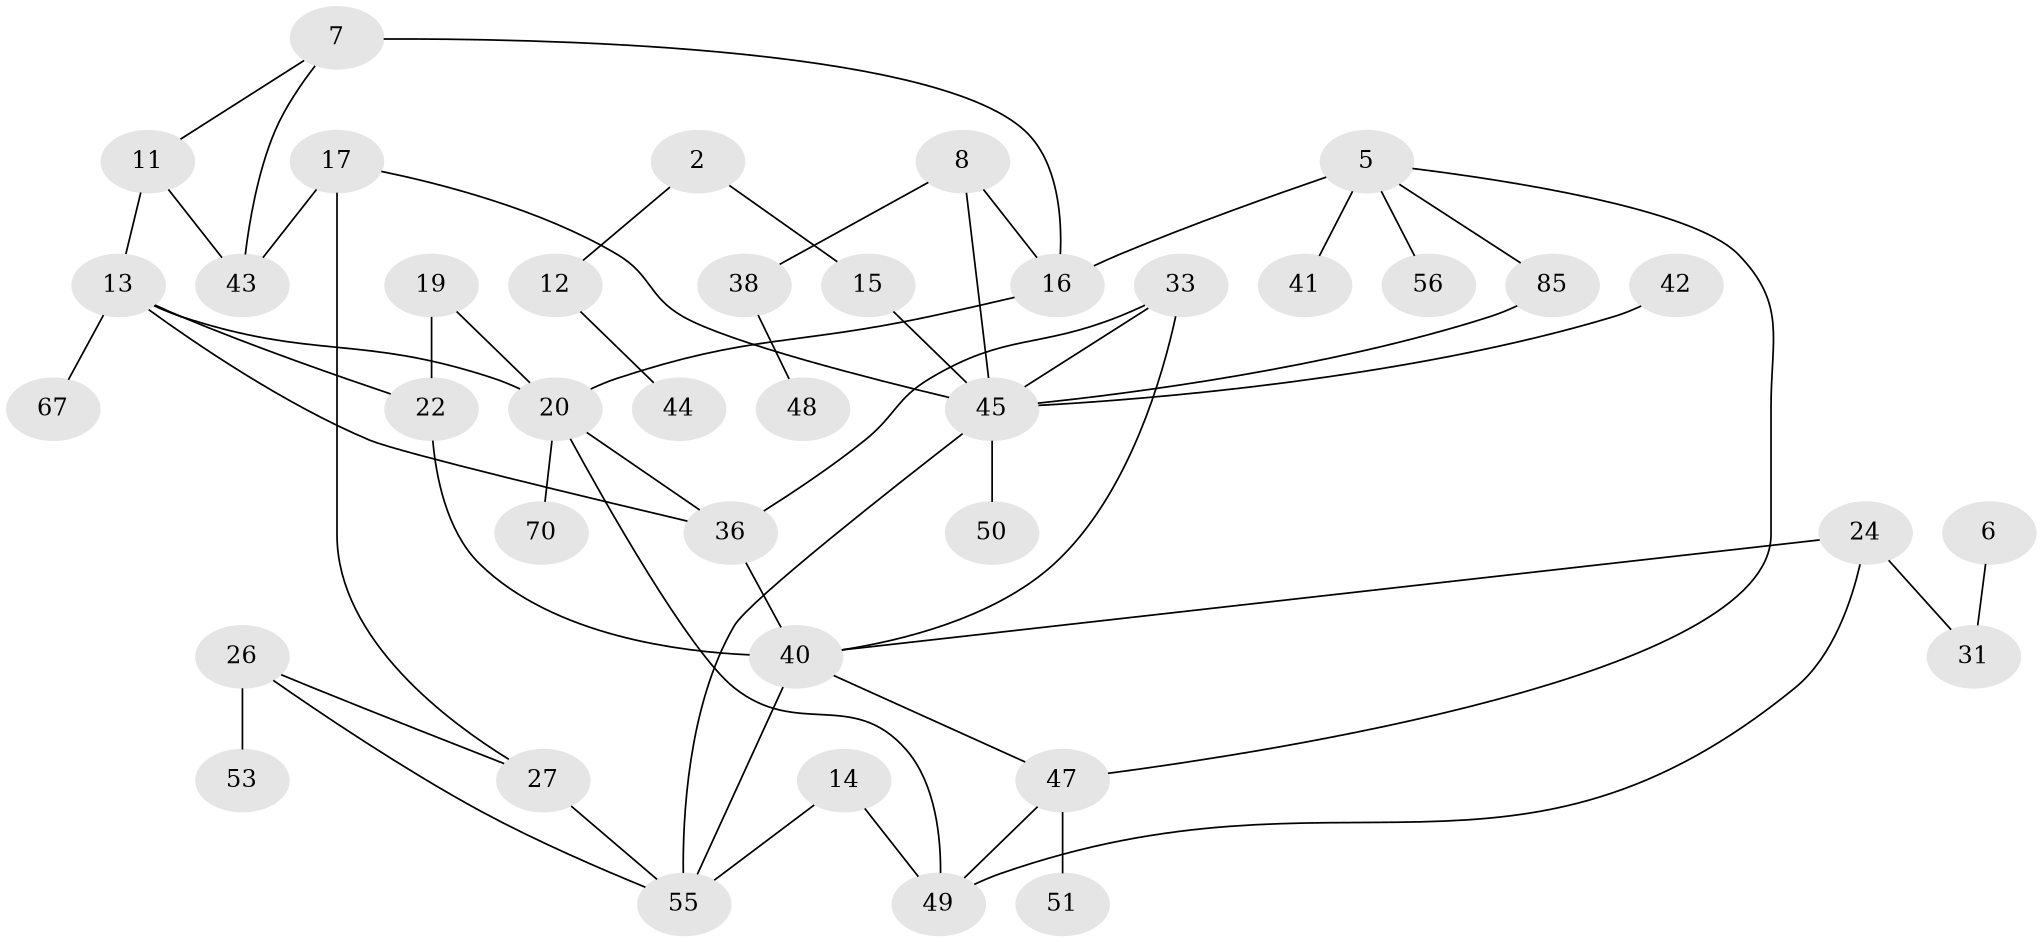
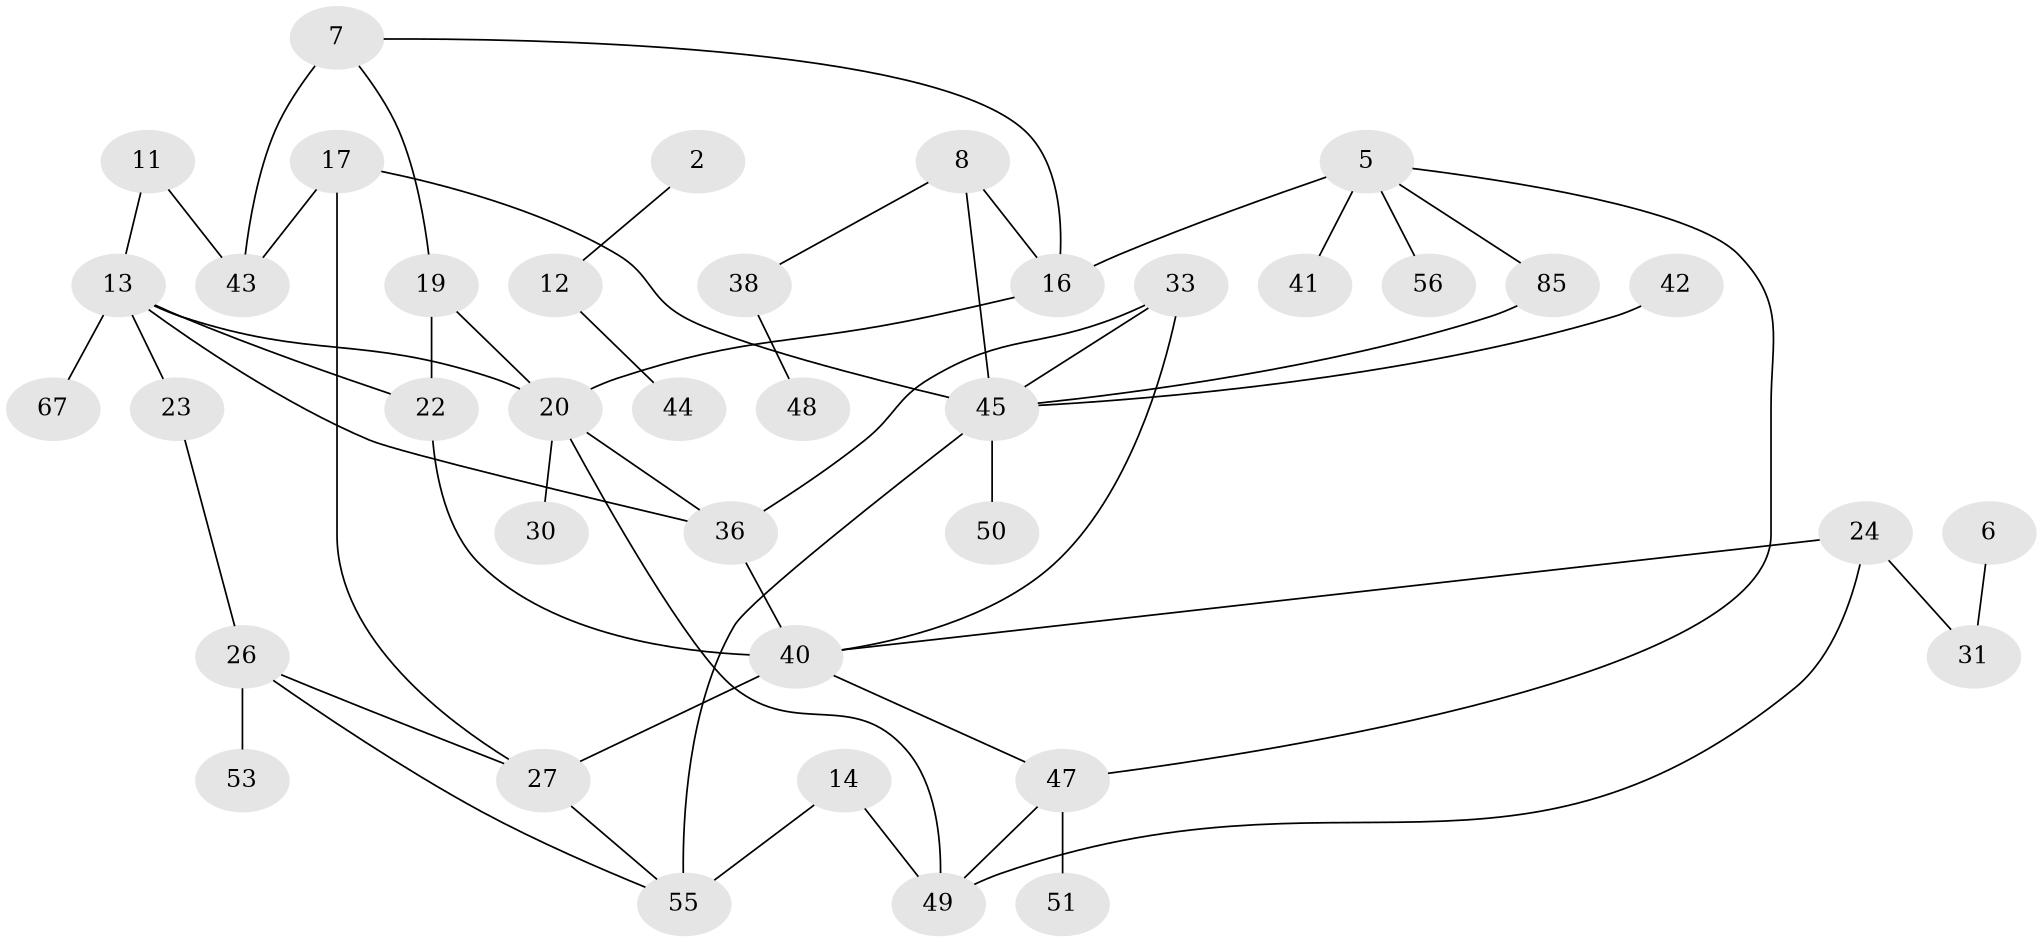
(242, 100) -> (408, 155)
(868, 285) -> none
none -> (177, 409)
(542, 533) -> (542, 533)
(740, 781) -> (670, 719)
